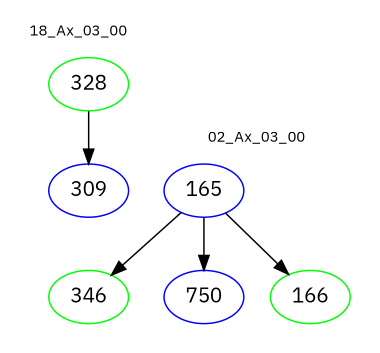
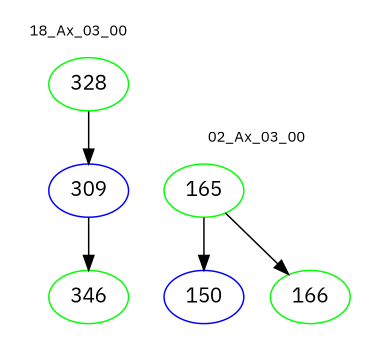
(204, 191) -> (204, 191)
(162, 230) -> (89, 237)
(204, 297) -> (204, 297)
